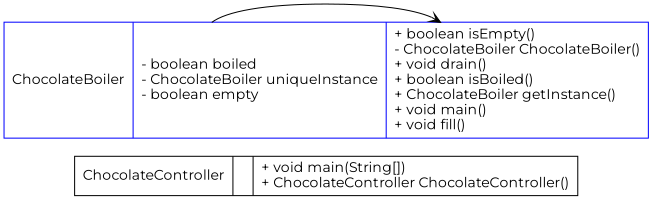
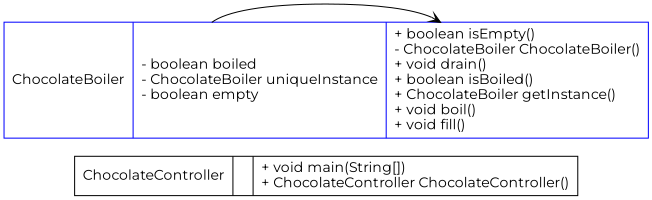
(441, 110) -> (436, 110)
